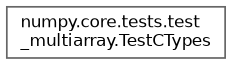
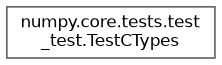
(116, 32) -> (111, 32)
